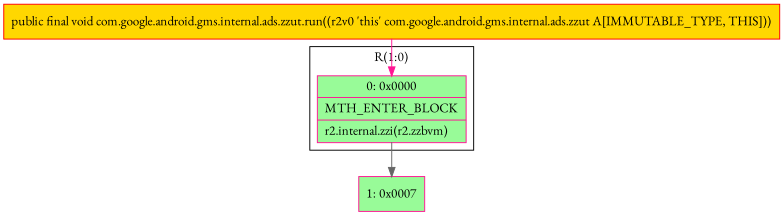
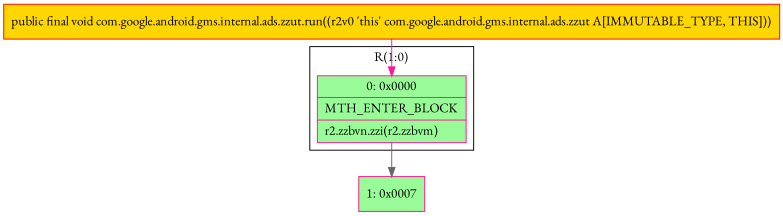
(387, 131) -> (382, 131)
